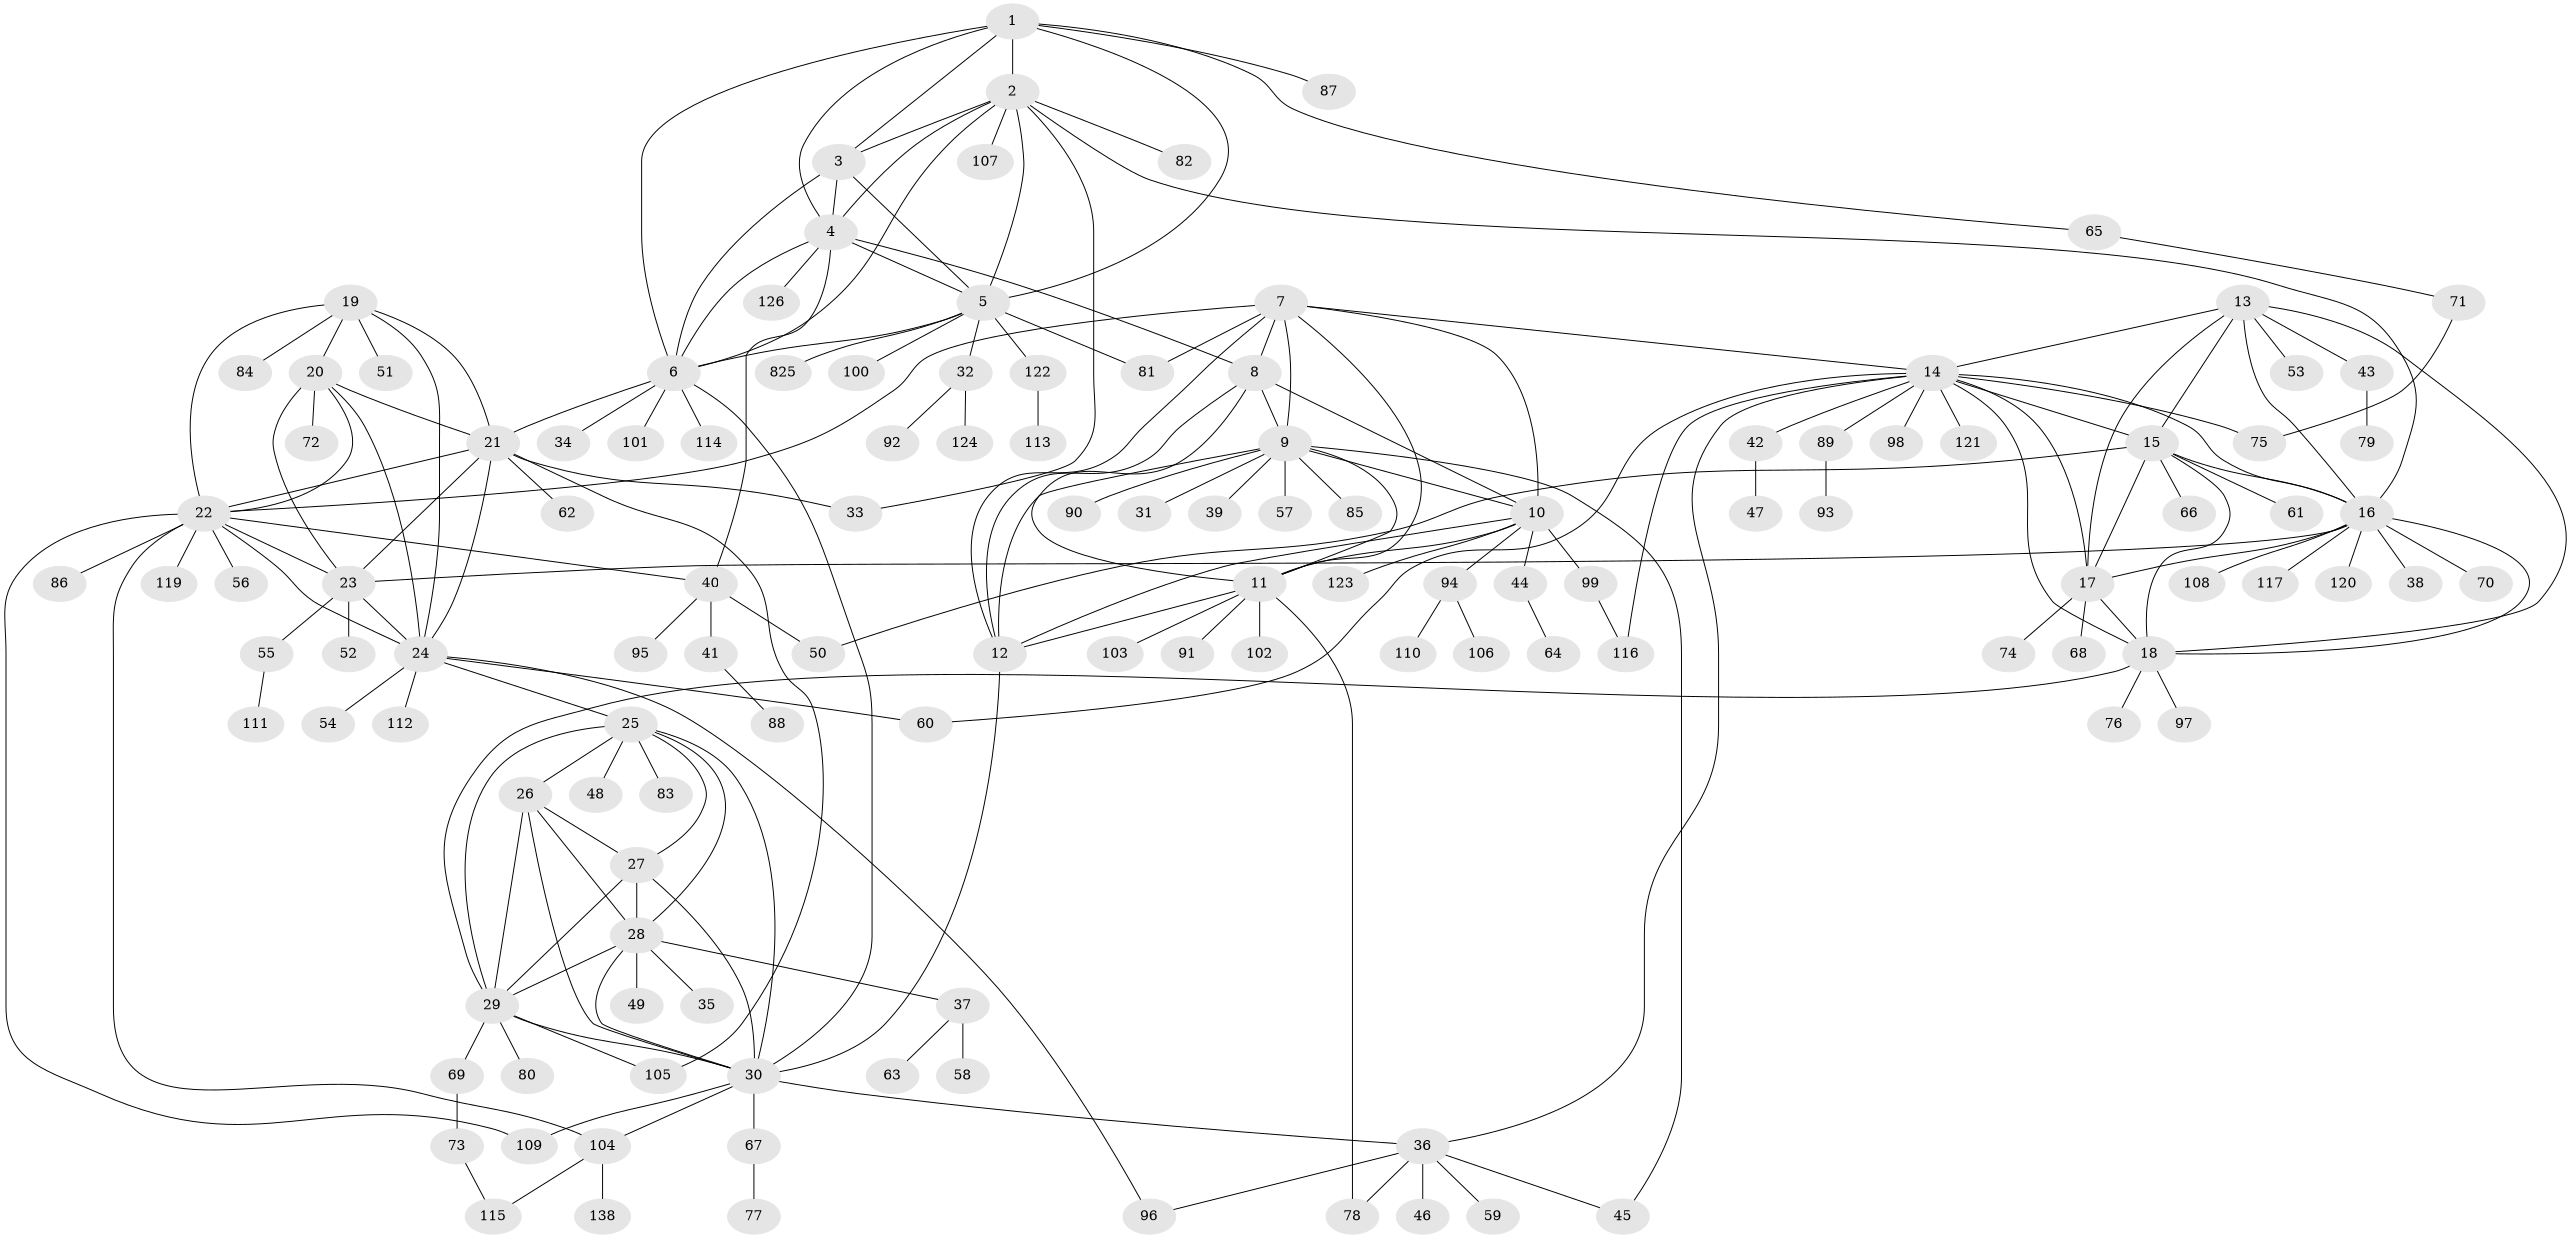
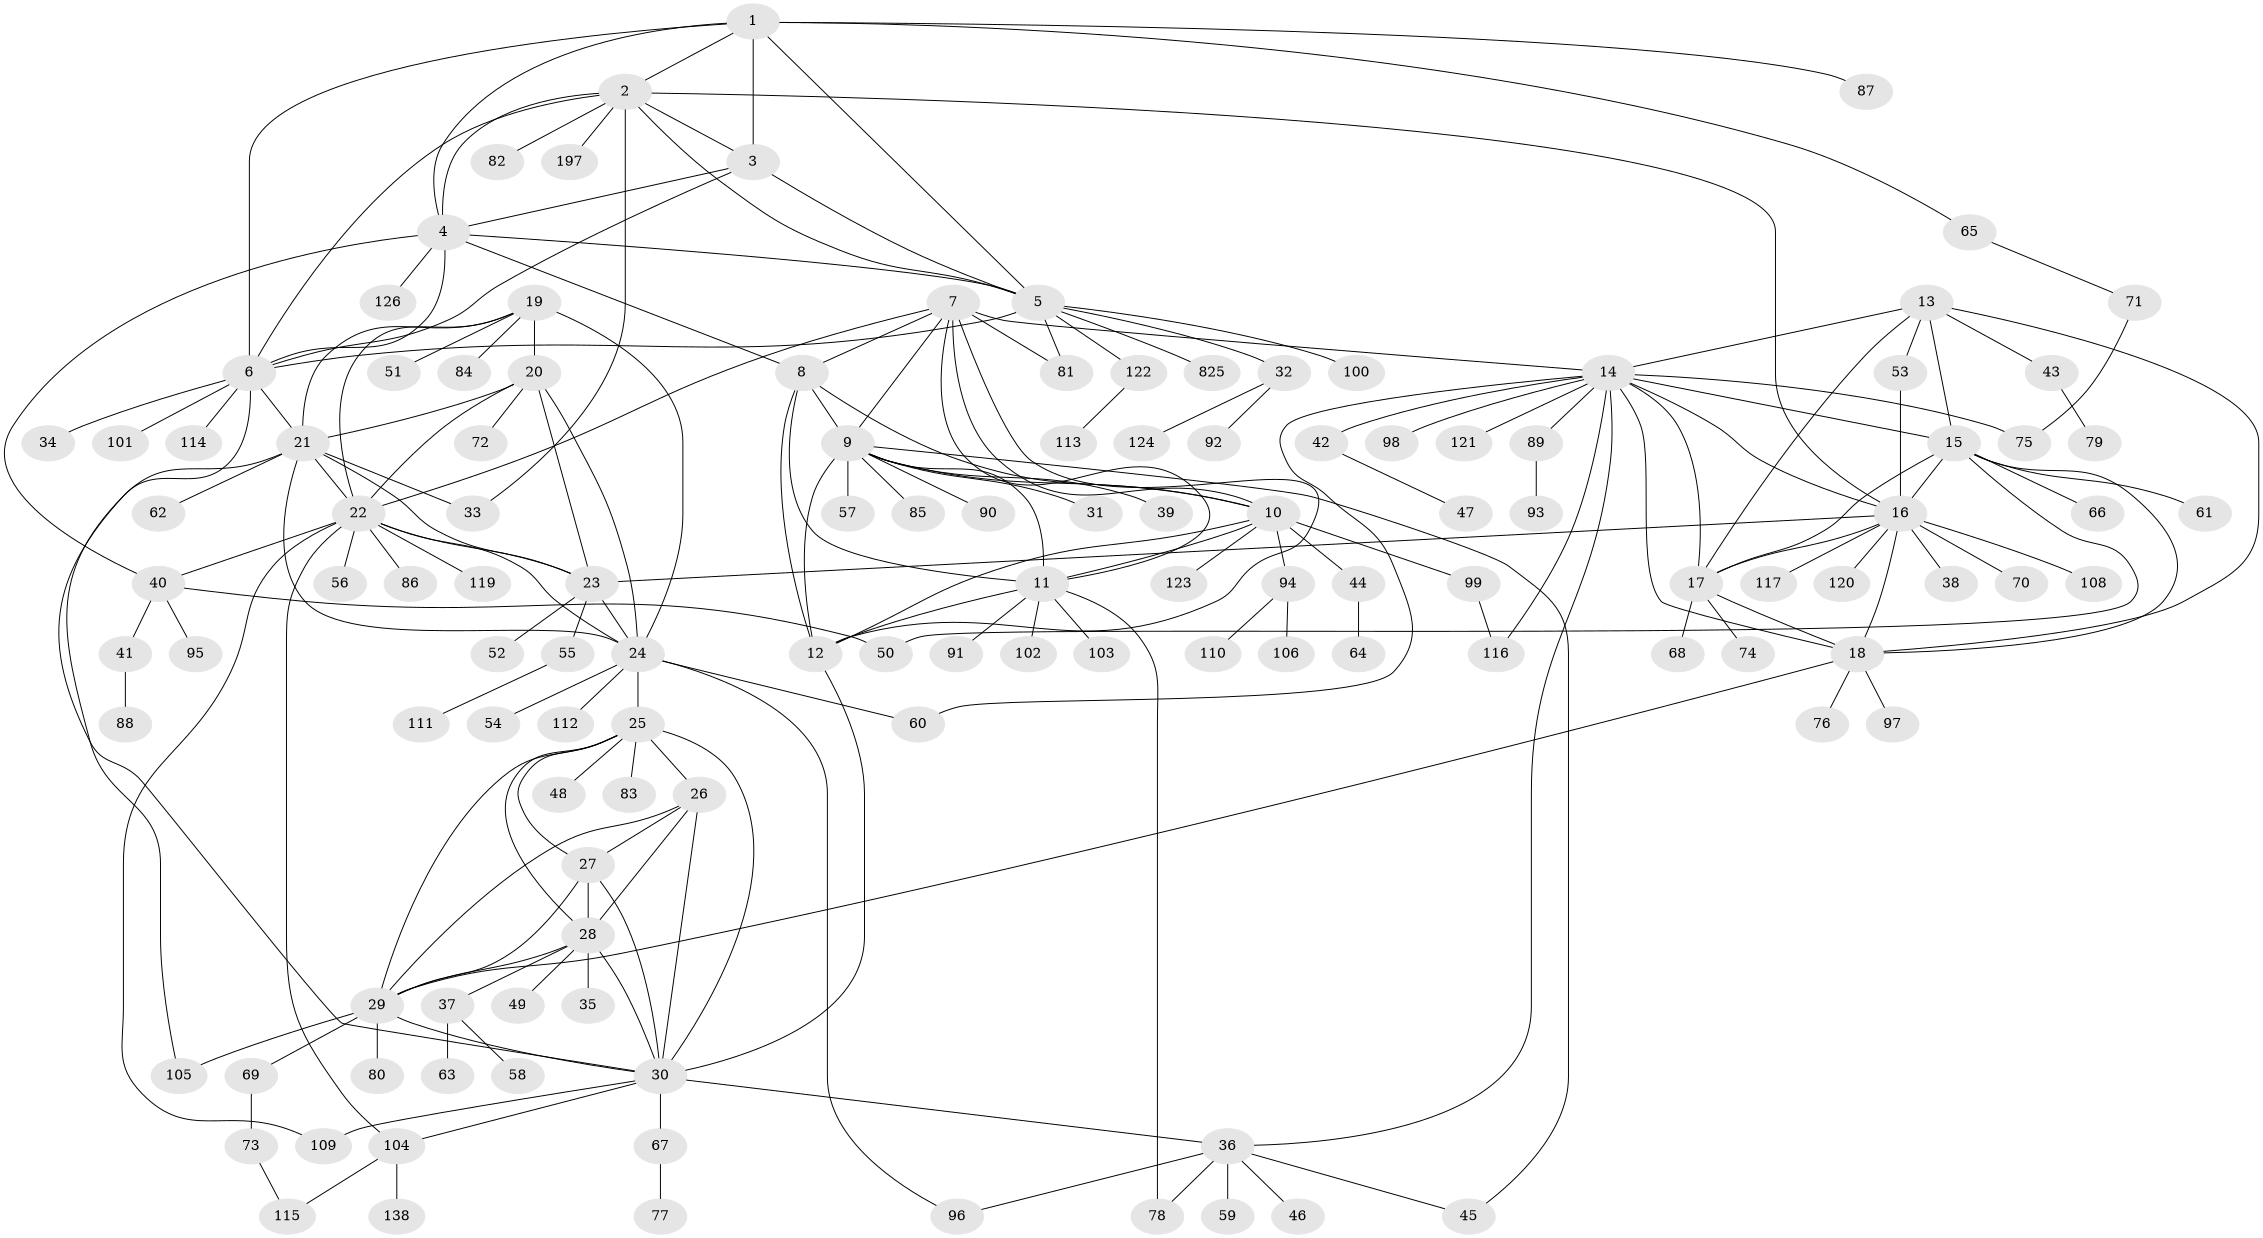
(985, 162) -> (570, 162)
(2285, 416) -> (1900, 443)
